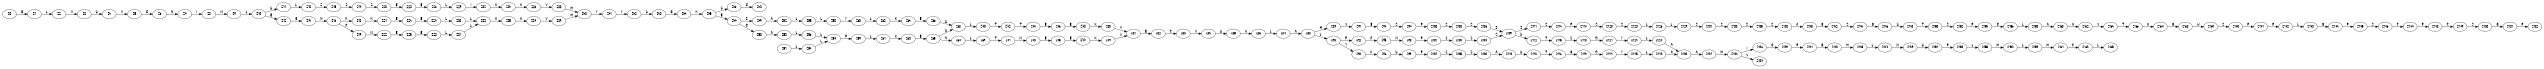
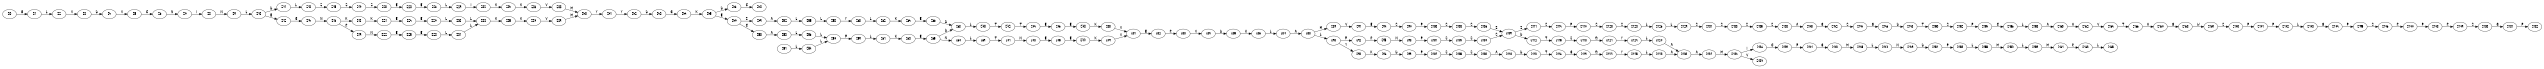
(2360, 27) -> (2360, 27)
(1509, 54) -> (1509, 54)
